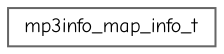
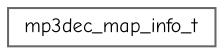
(112, 27) -> (112, 27)
